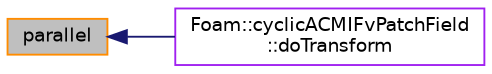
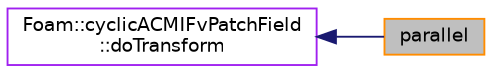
(151, 37) -> (360, 37)
